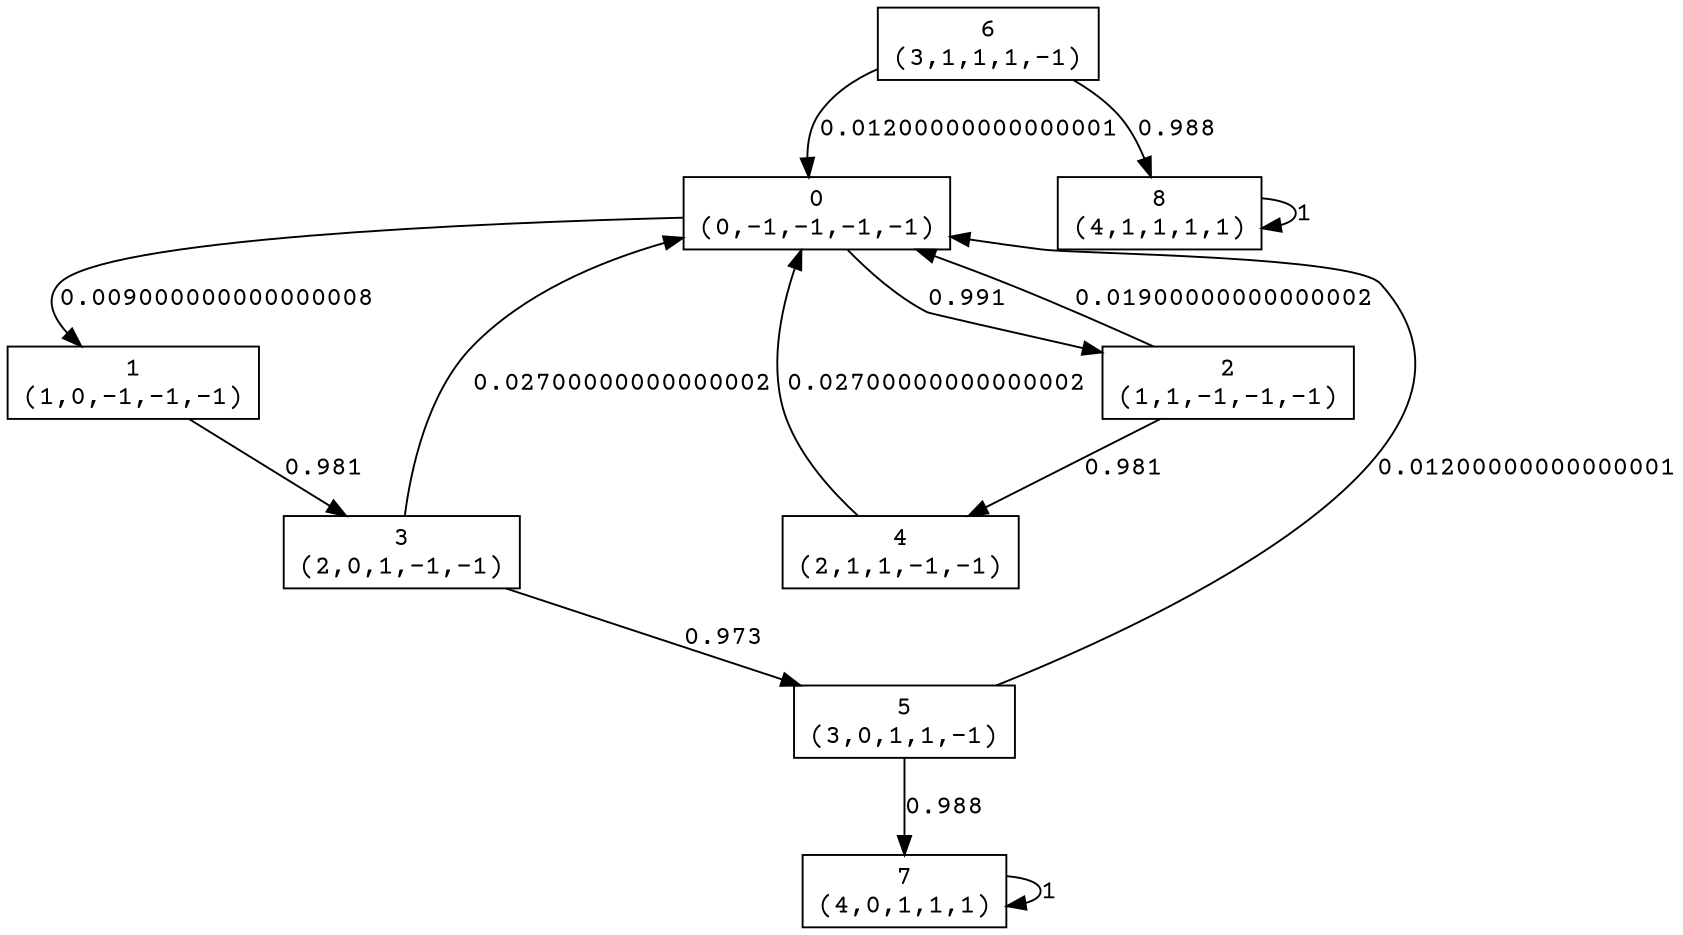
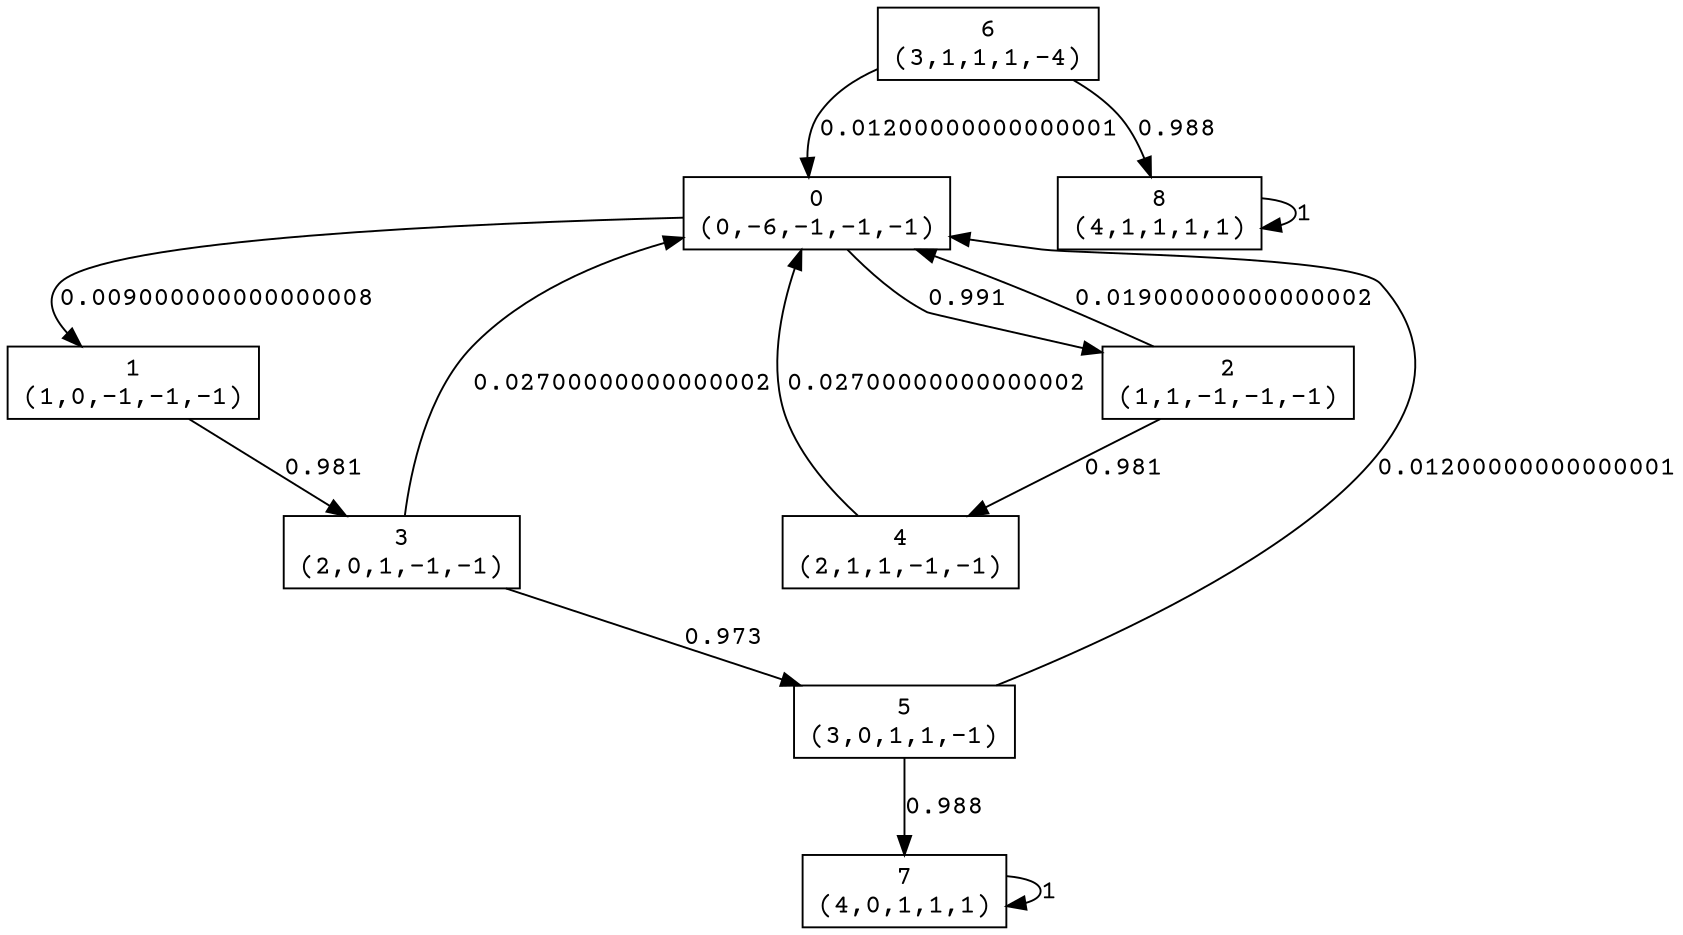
(988, 44) -> (988, 44)
(817, 213) -> (817, 213)
